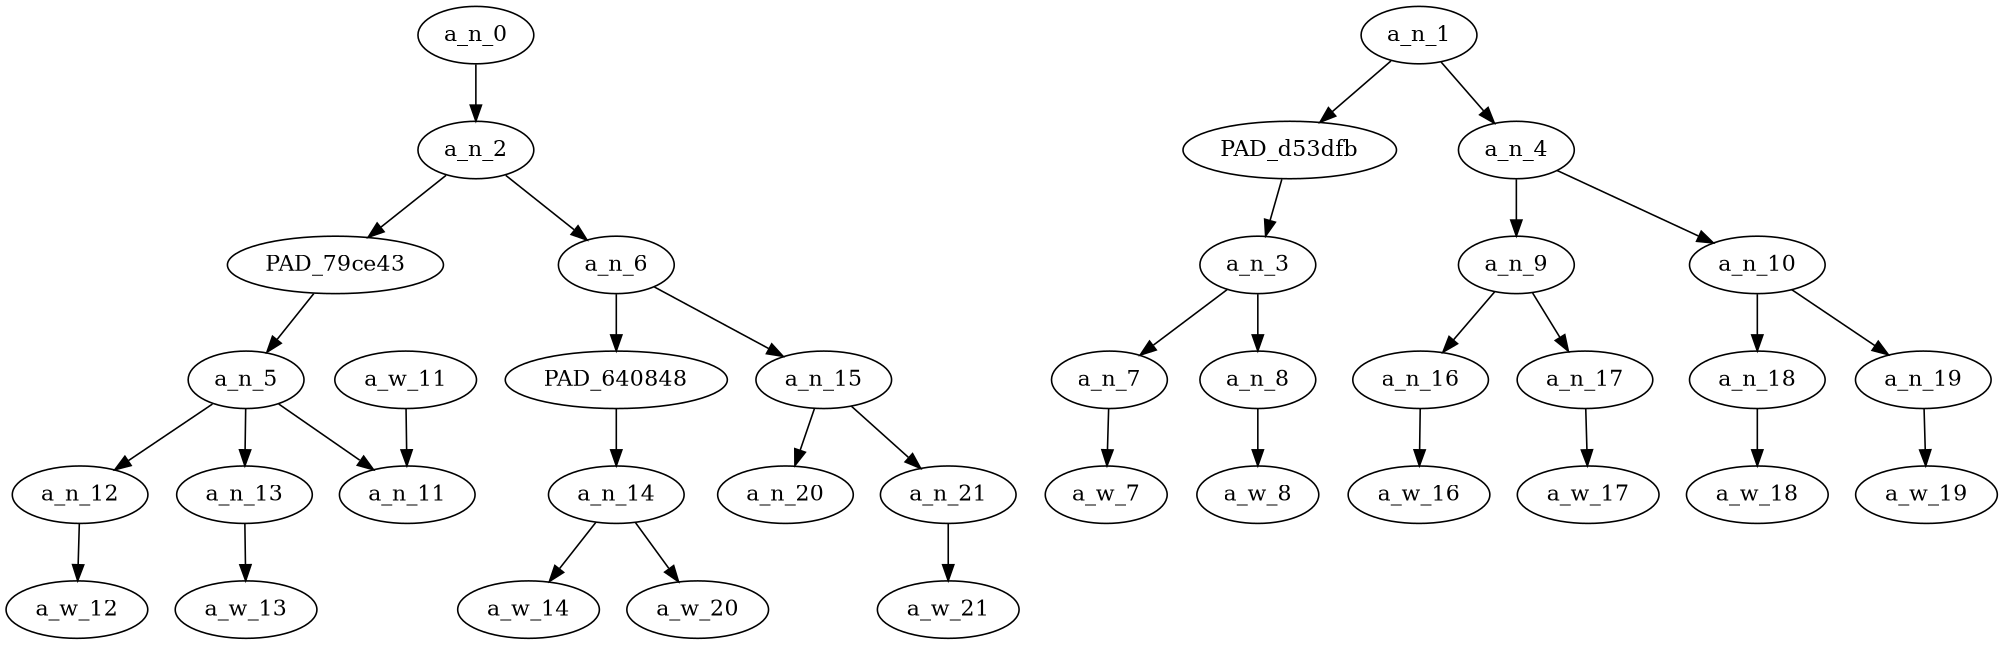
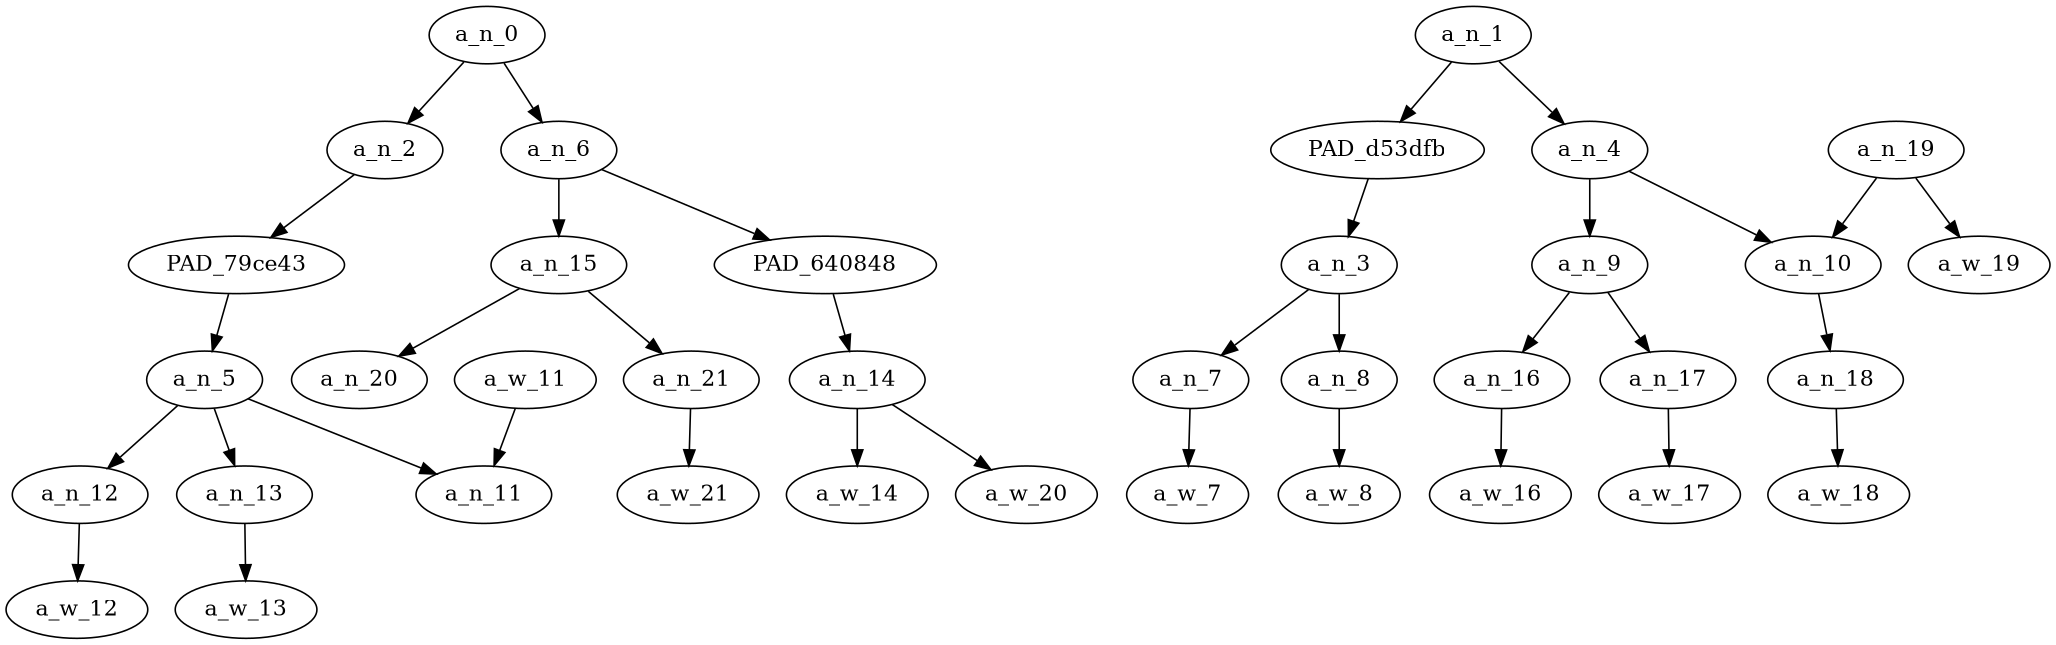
(540, 202) -> (519, 86)
(1833, 318) -> (1860, 201)
